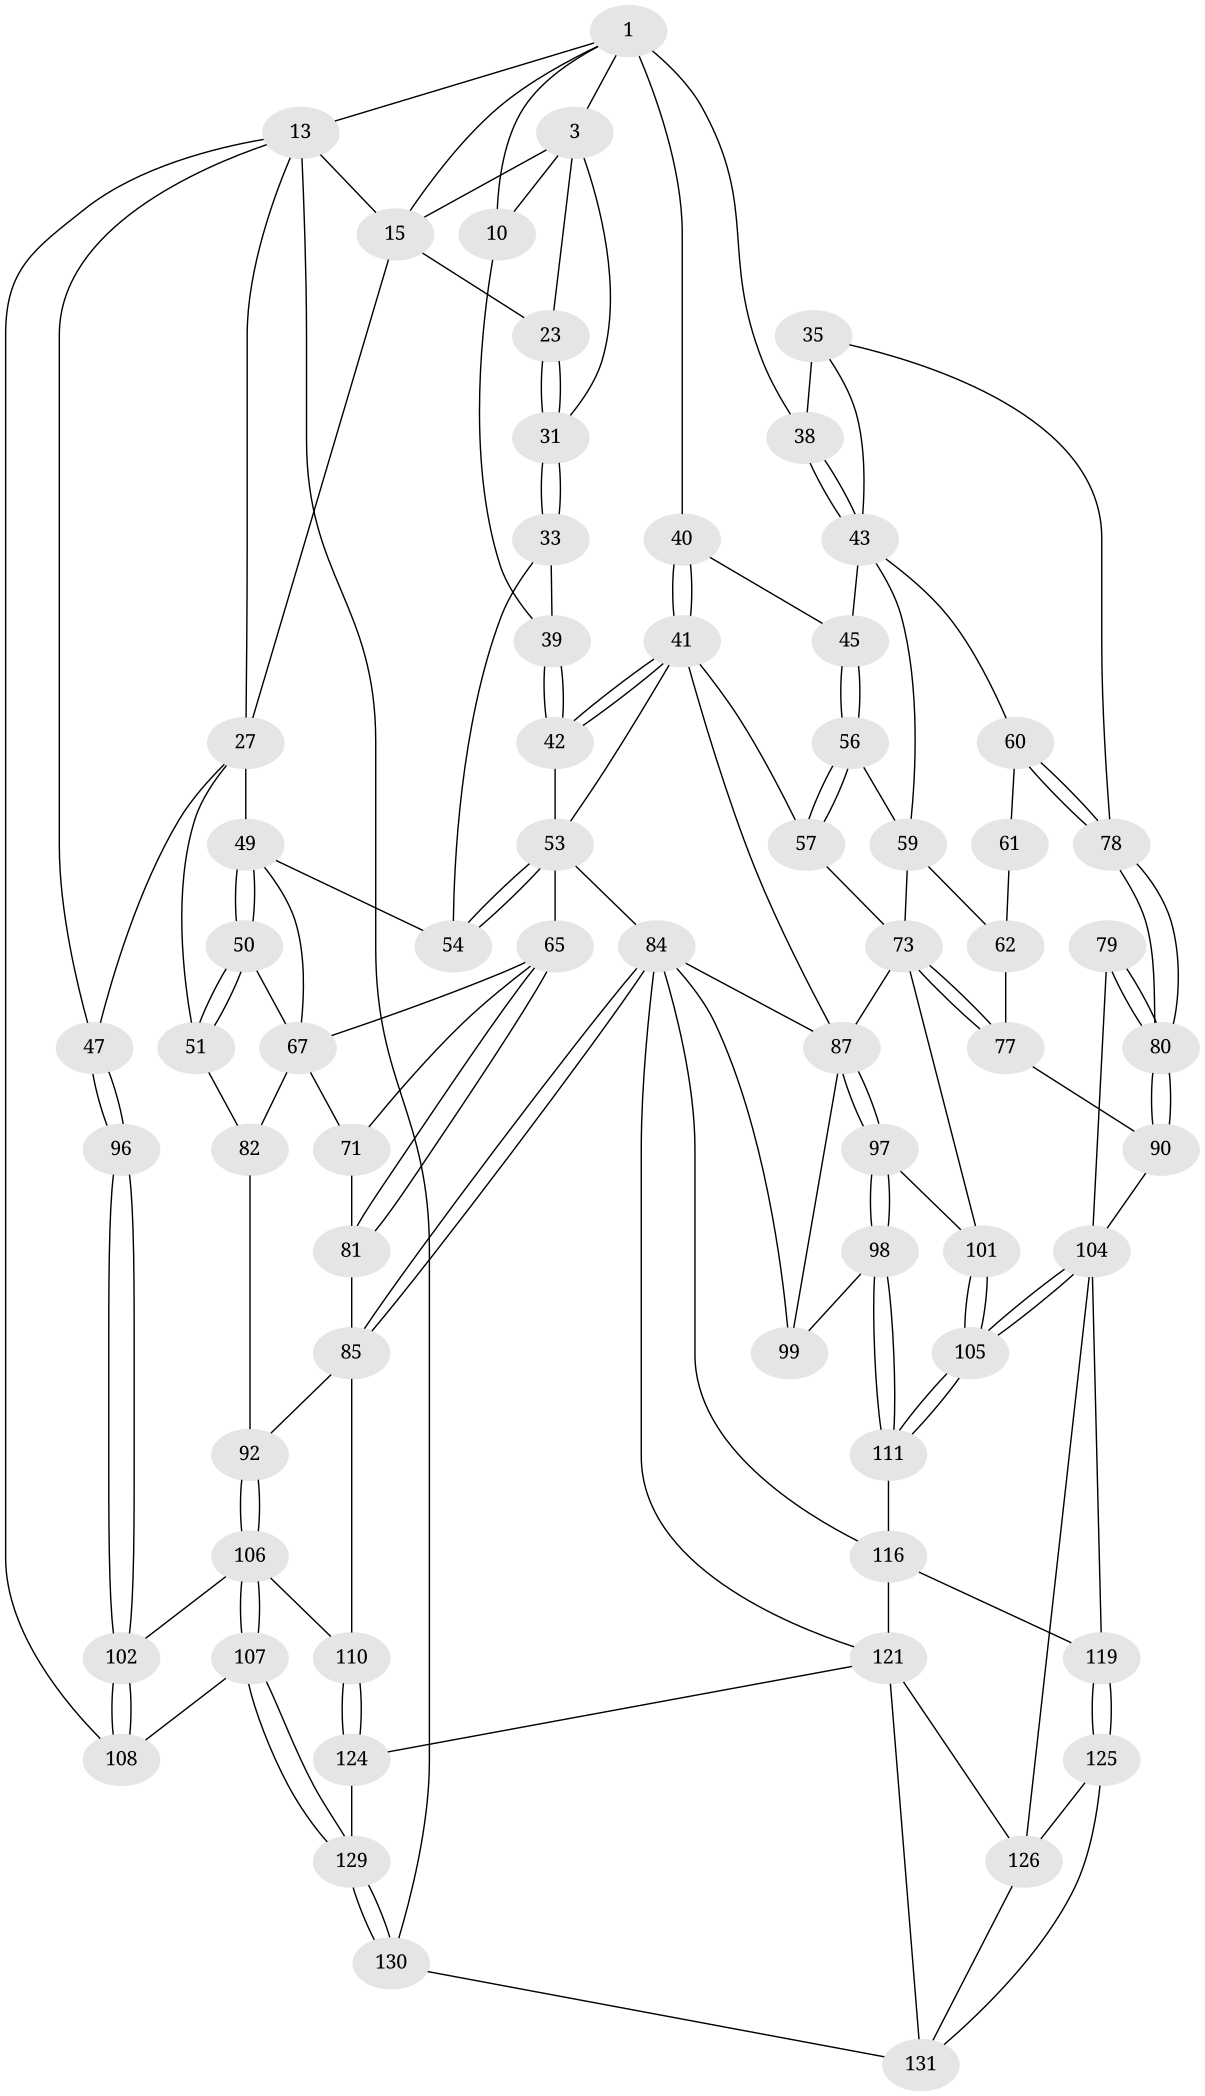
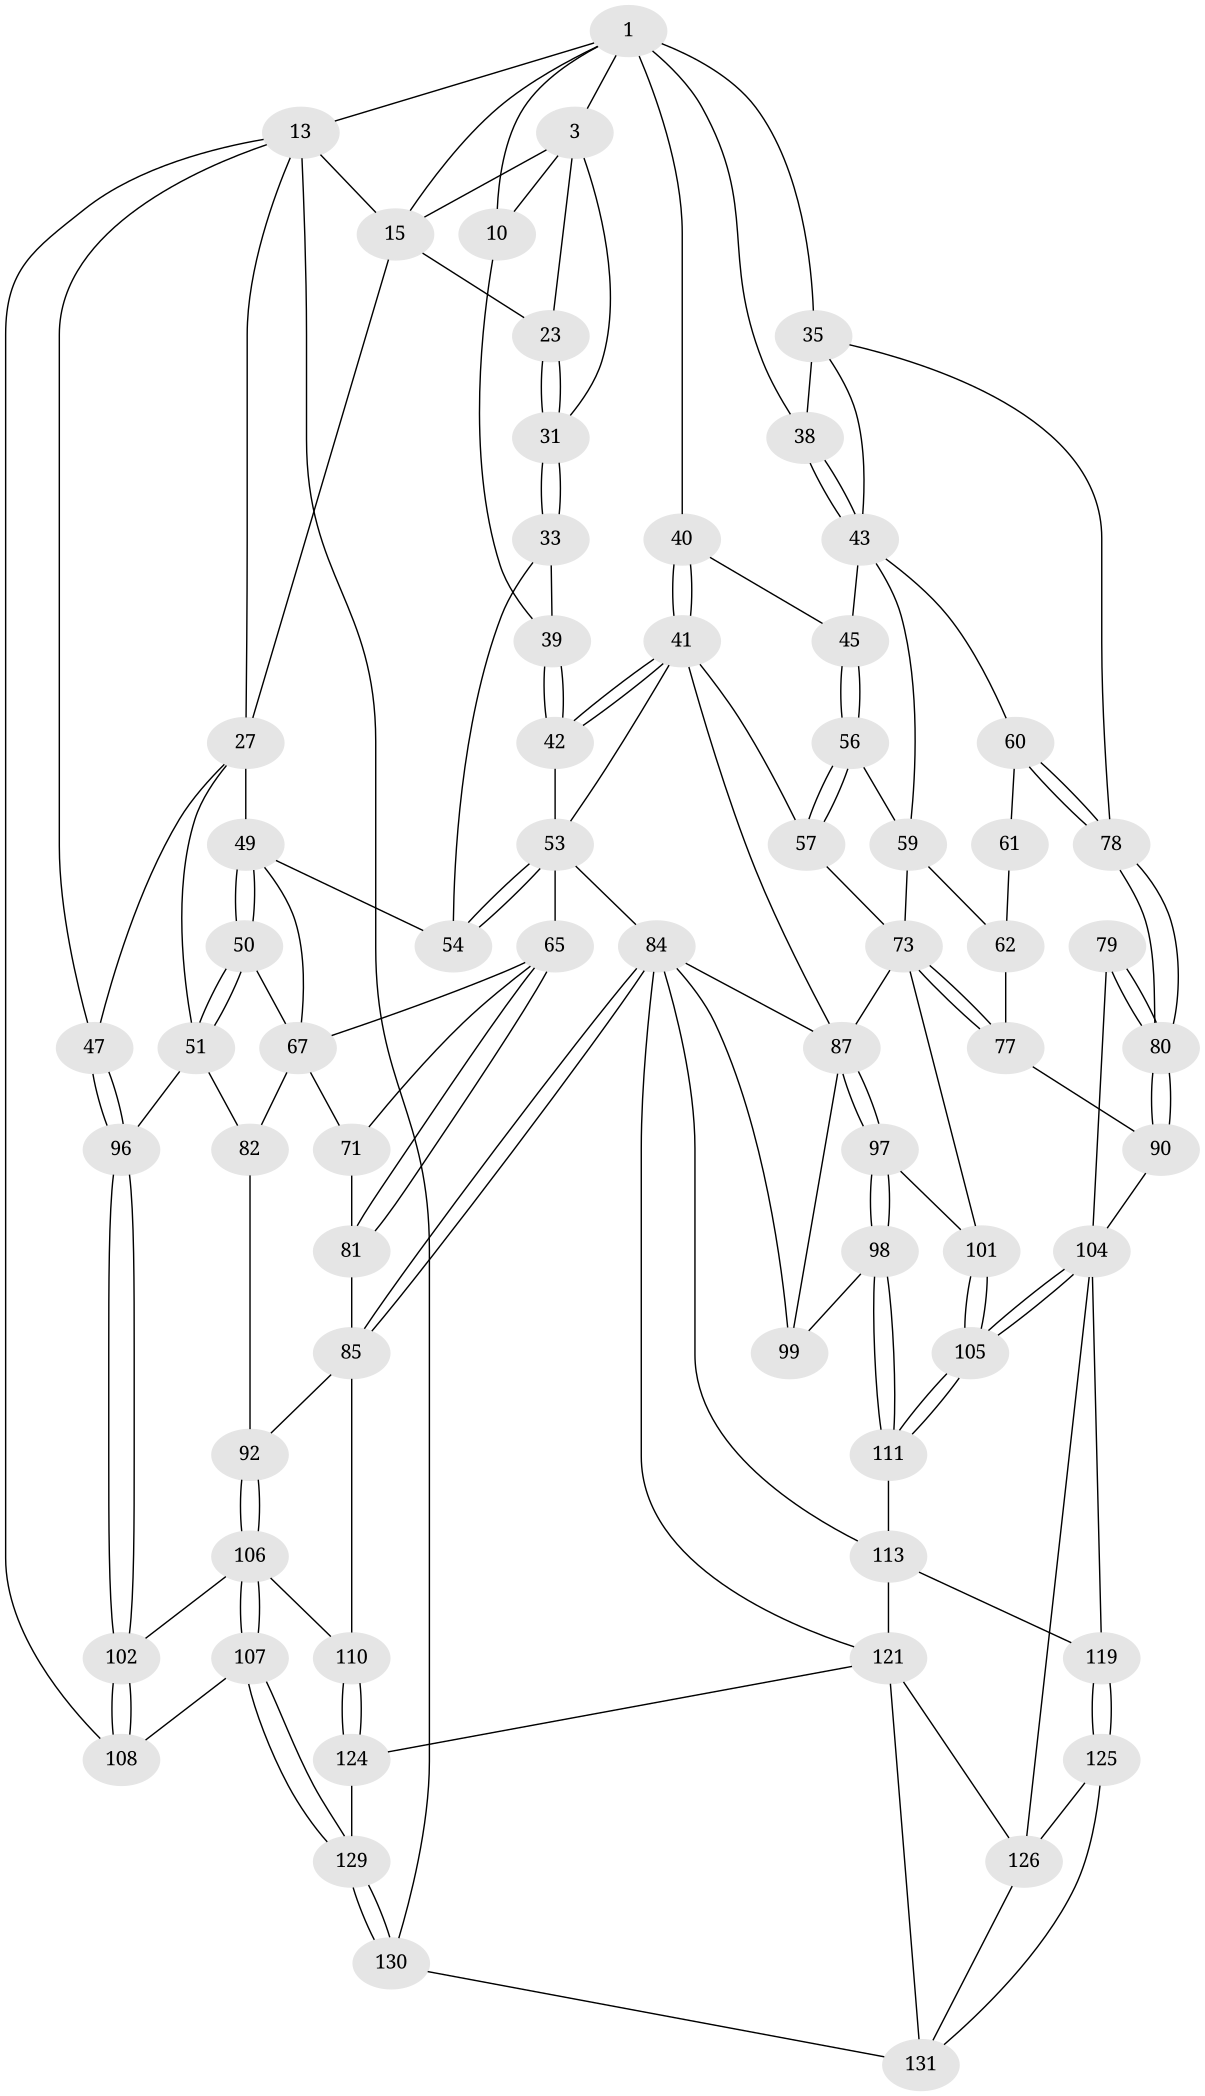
none -> (780, 150)
none -> (159, 1099)
(888, 1557) -> (888, 1557)
